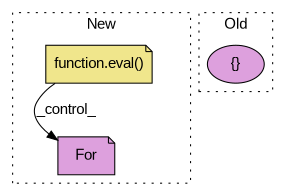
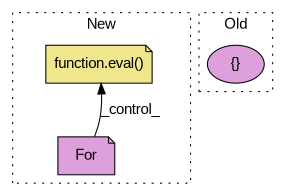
(35, 107) -> (100, 116)
